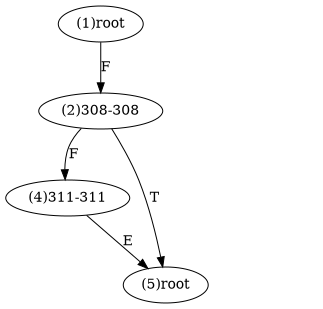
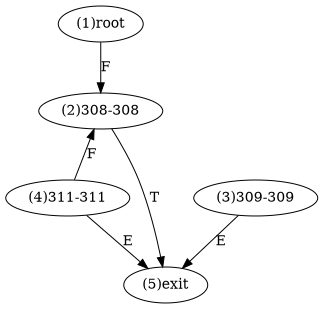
(69, 147) -> (82, 159)
none -> (256, 198)
(166, 285) -> (166, 285)
